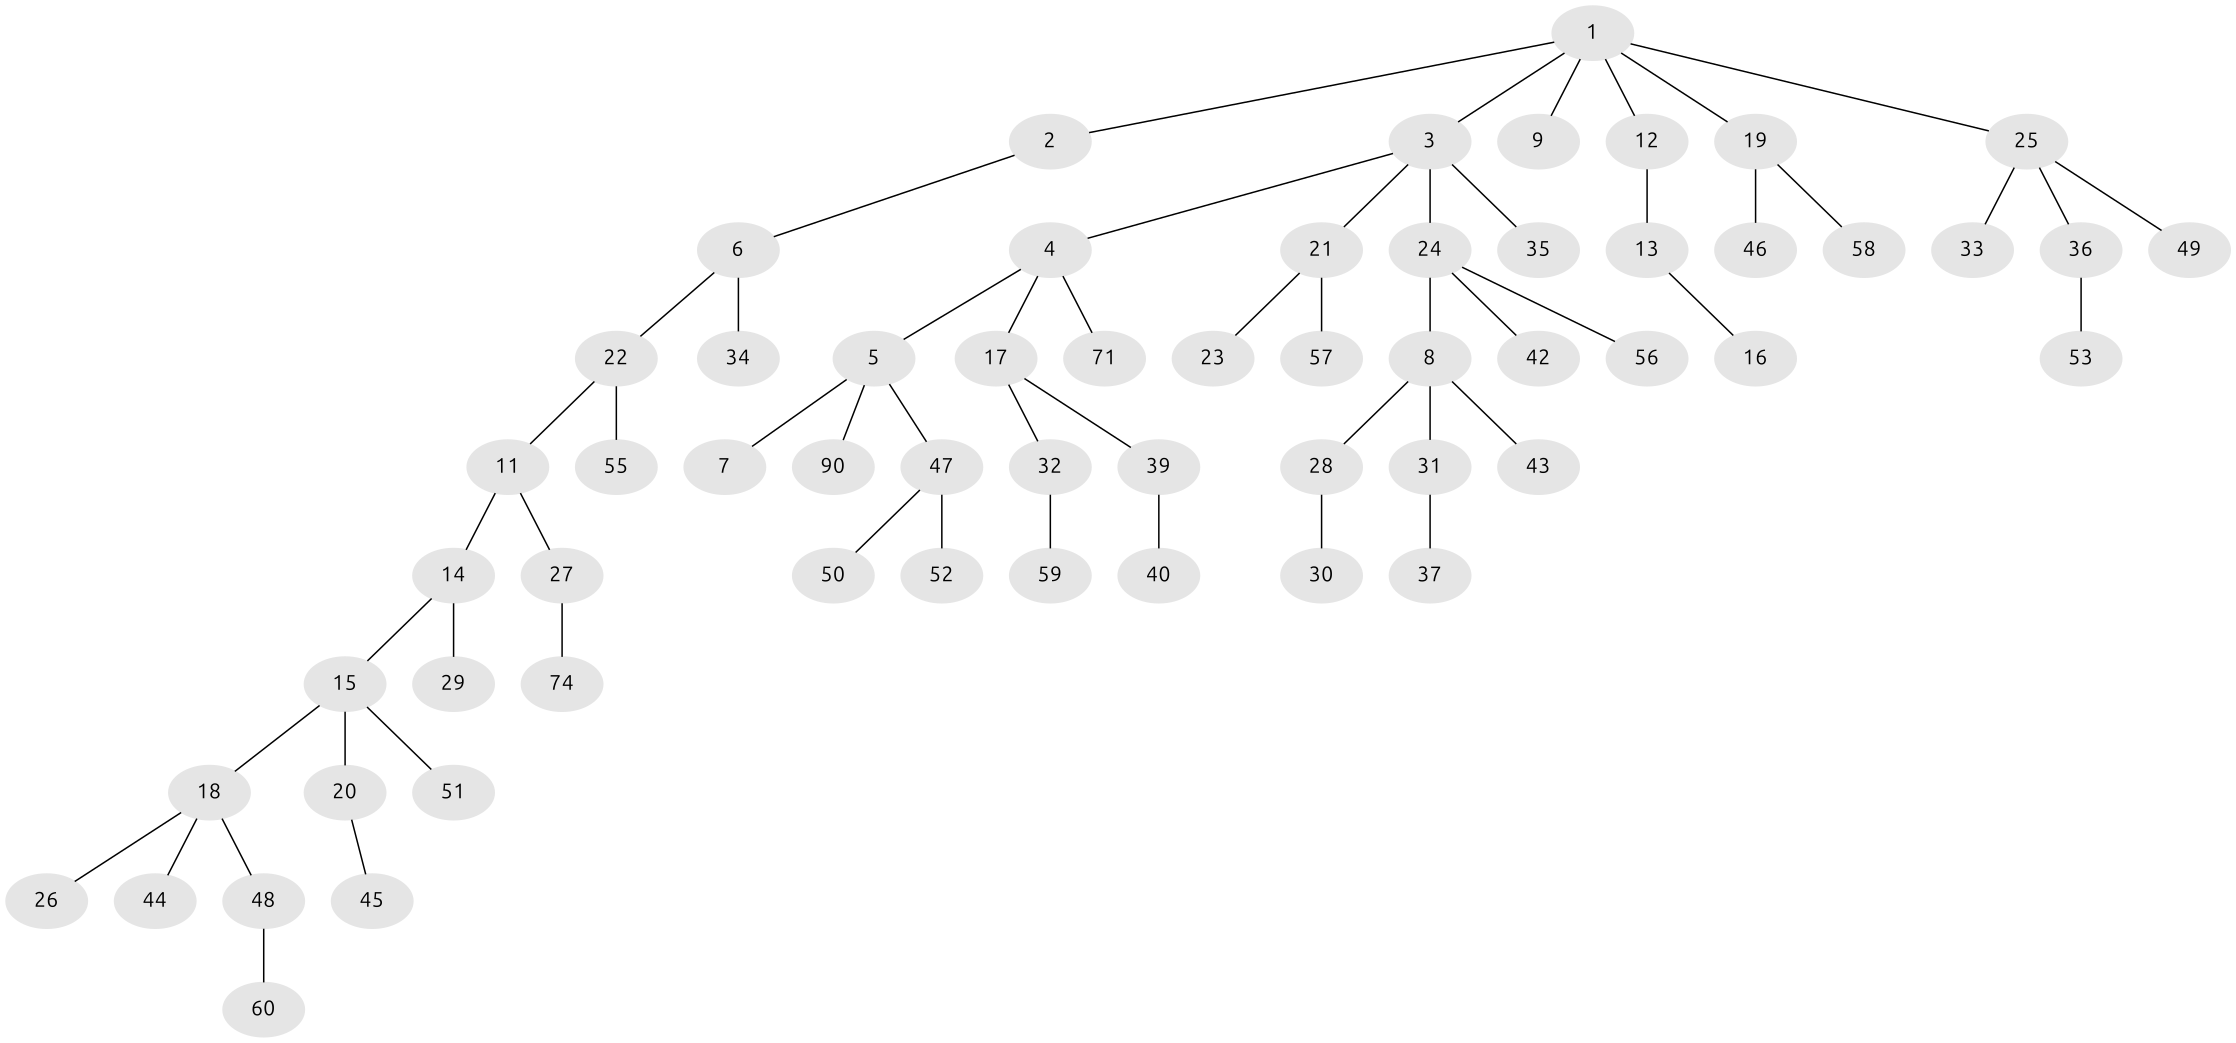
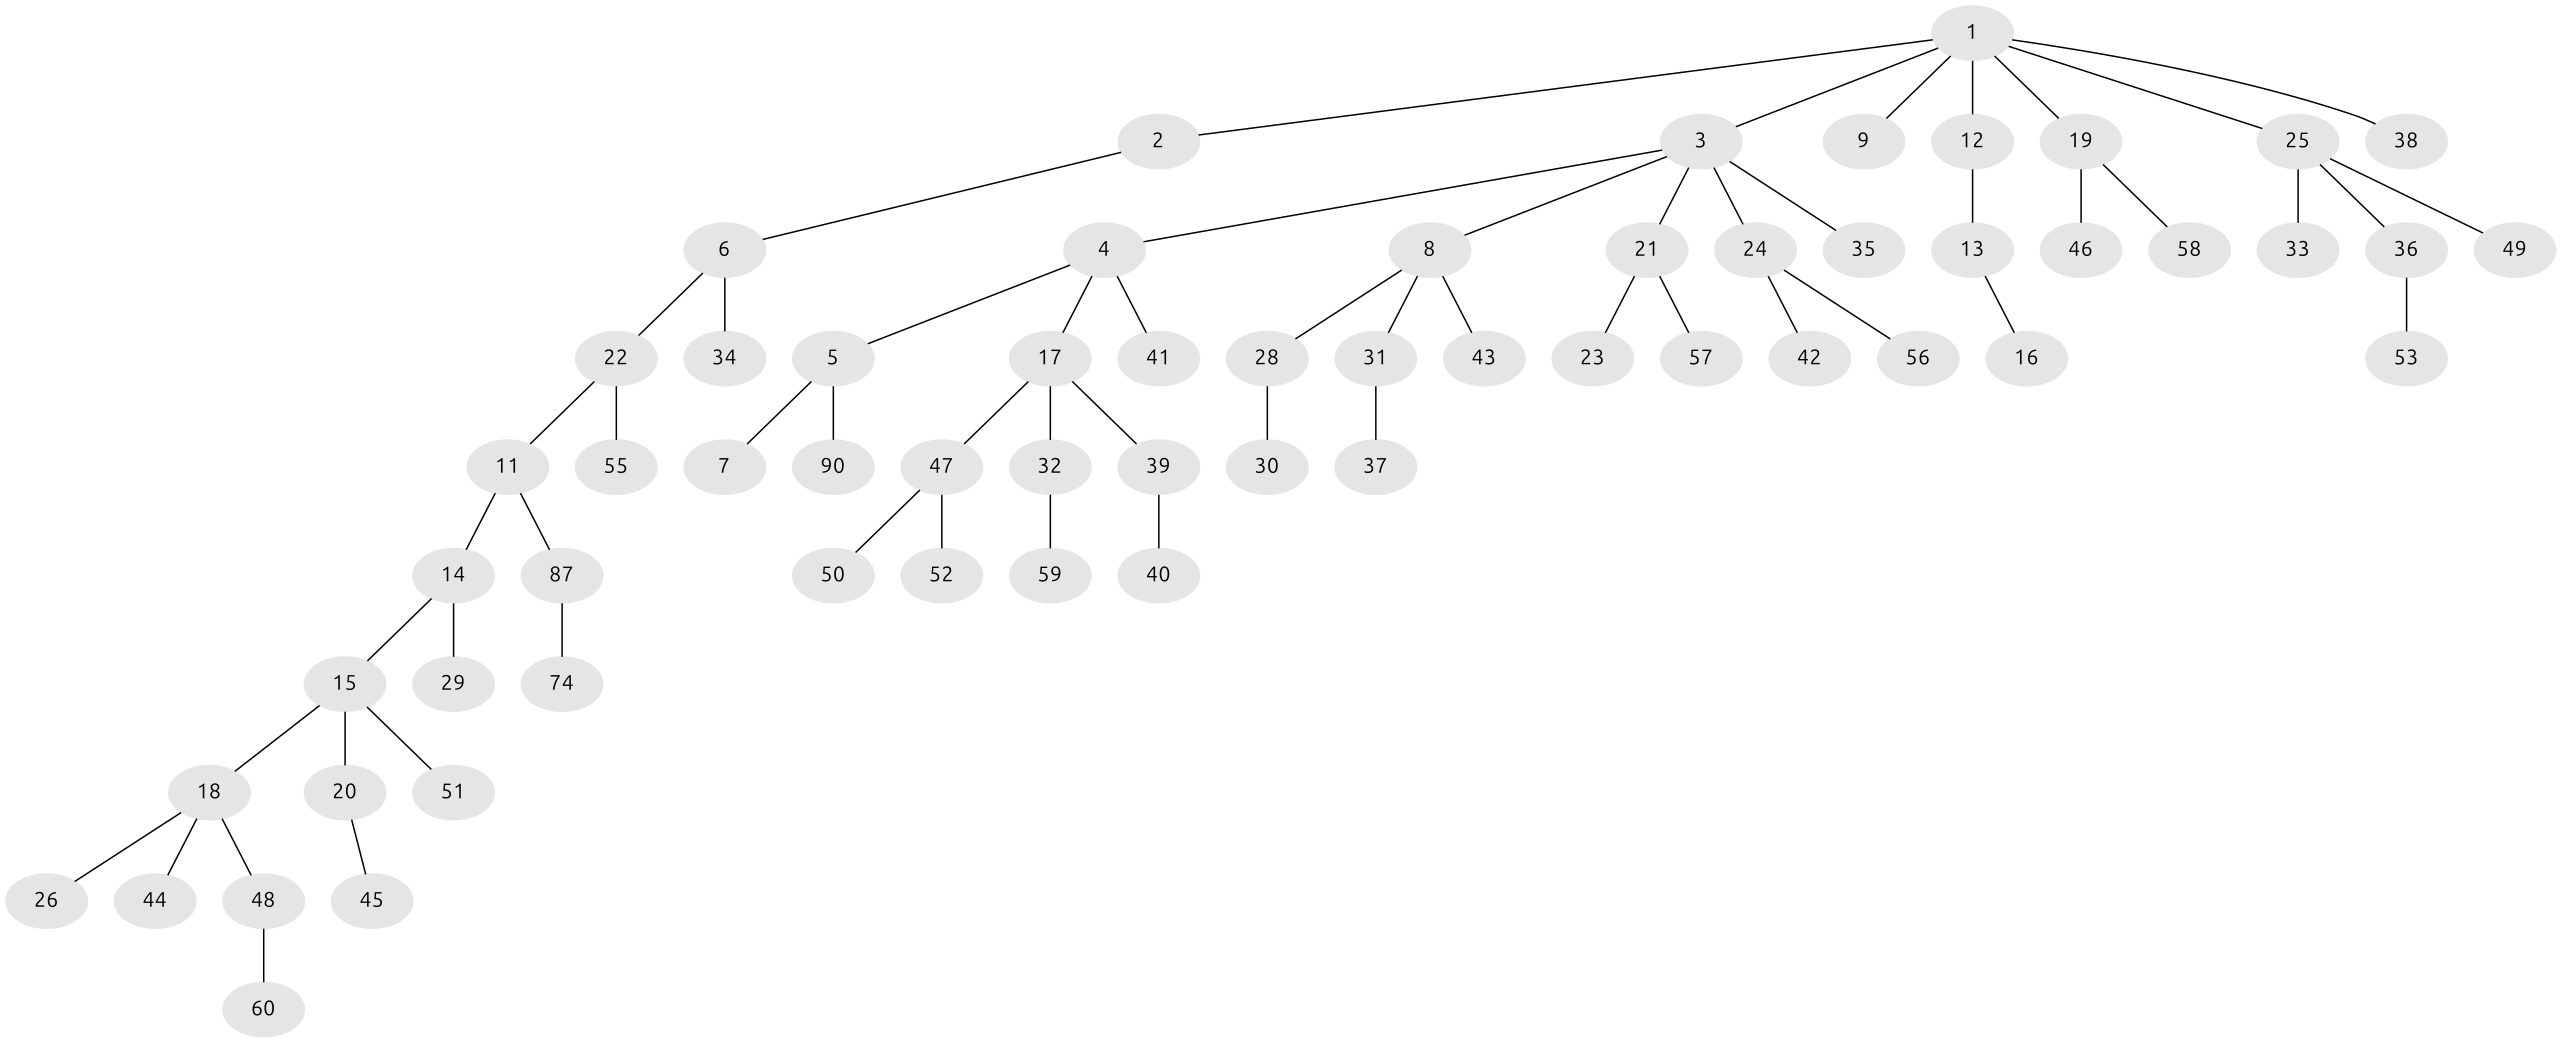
none -> (2407, 142)
(1430, 305) -> (1566, 196)
(1105, 359) -> (1159, 359)
(908, 413) -> (996, 413)
(562, 576) -> (562, 576)
